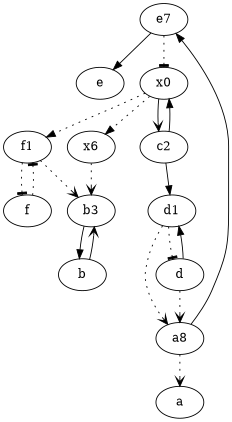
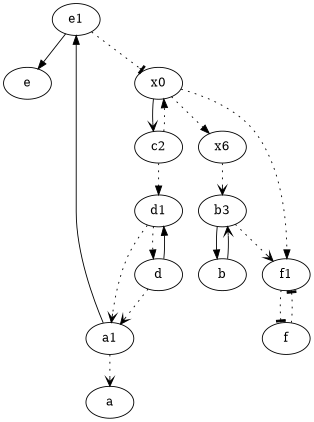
(164, 19) -> (76, 19)
(170, 120) -> (165, 120)
(167, 174) -> (159, 175)
(56, 176) -> (251, 240)
(170, 241) -> (153, 238)
(180, 338) -> (110, 338)
